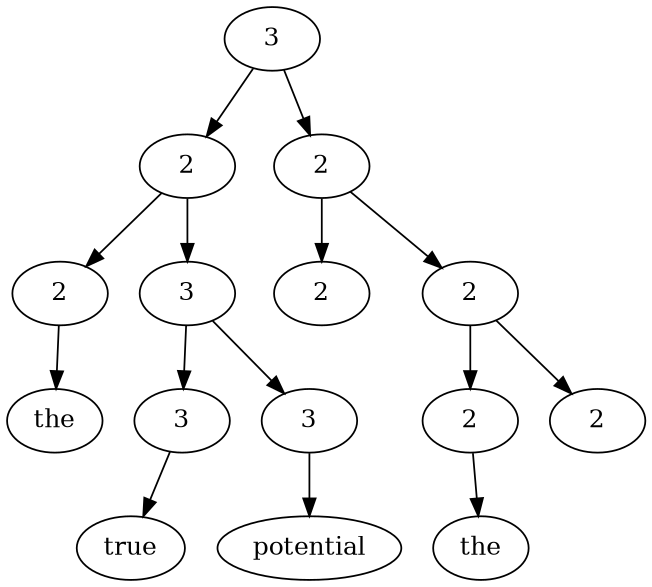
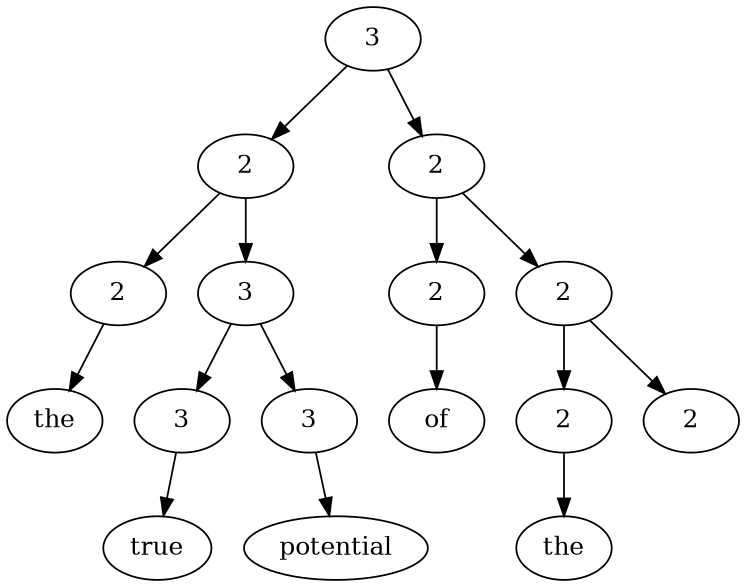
none -> (437, 421)
